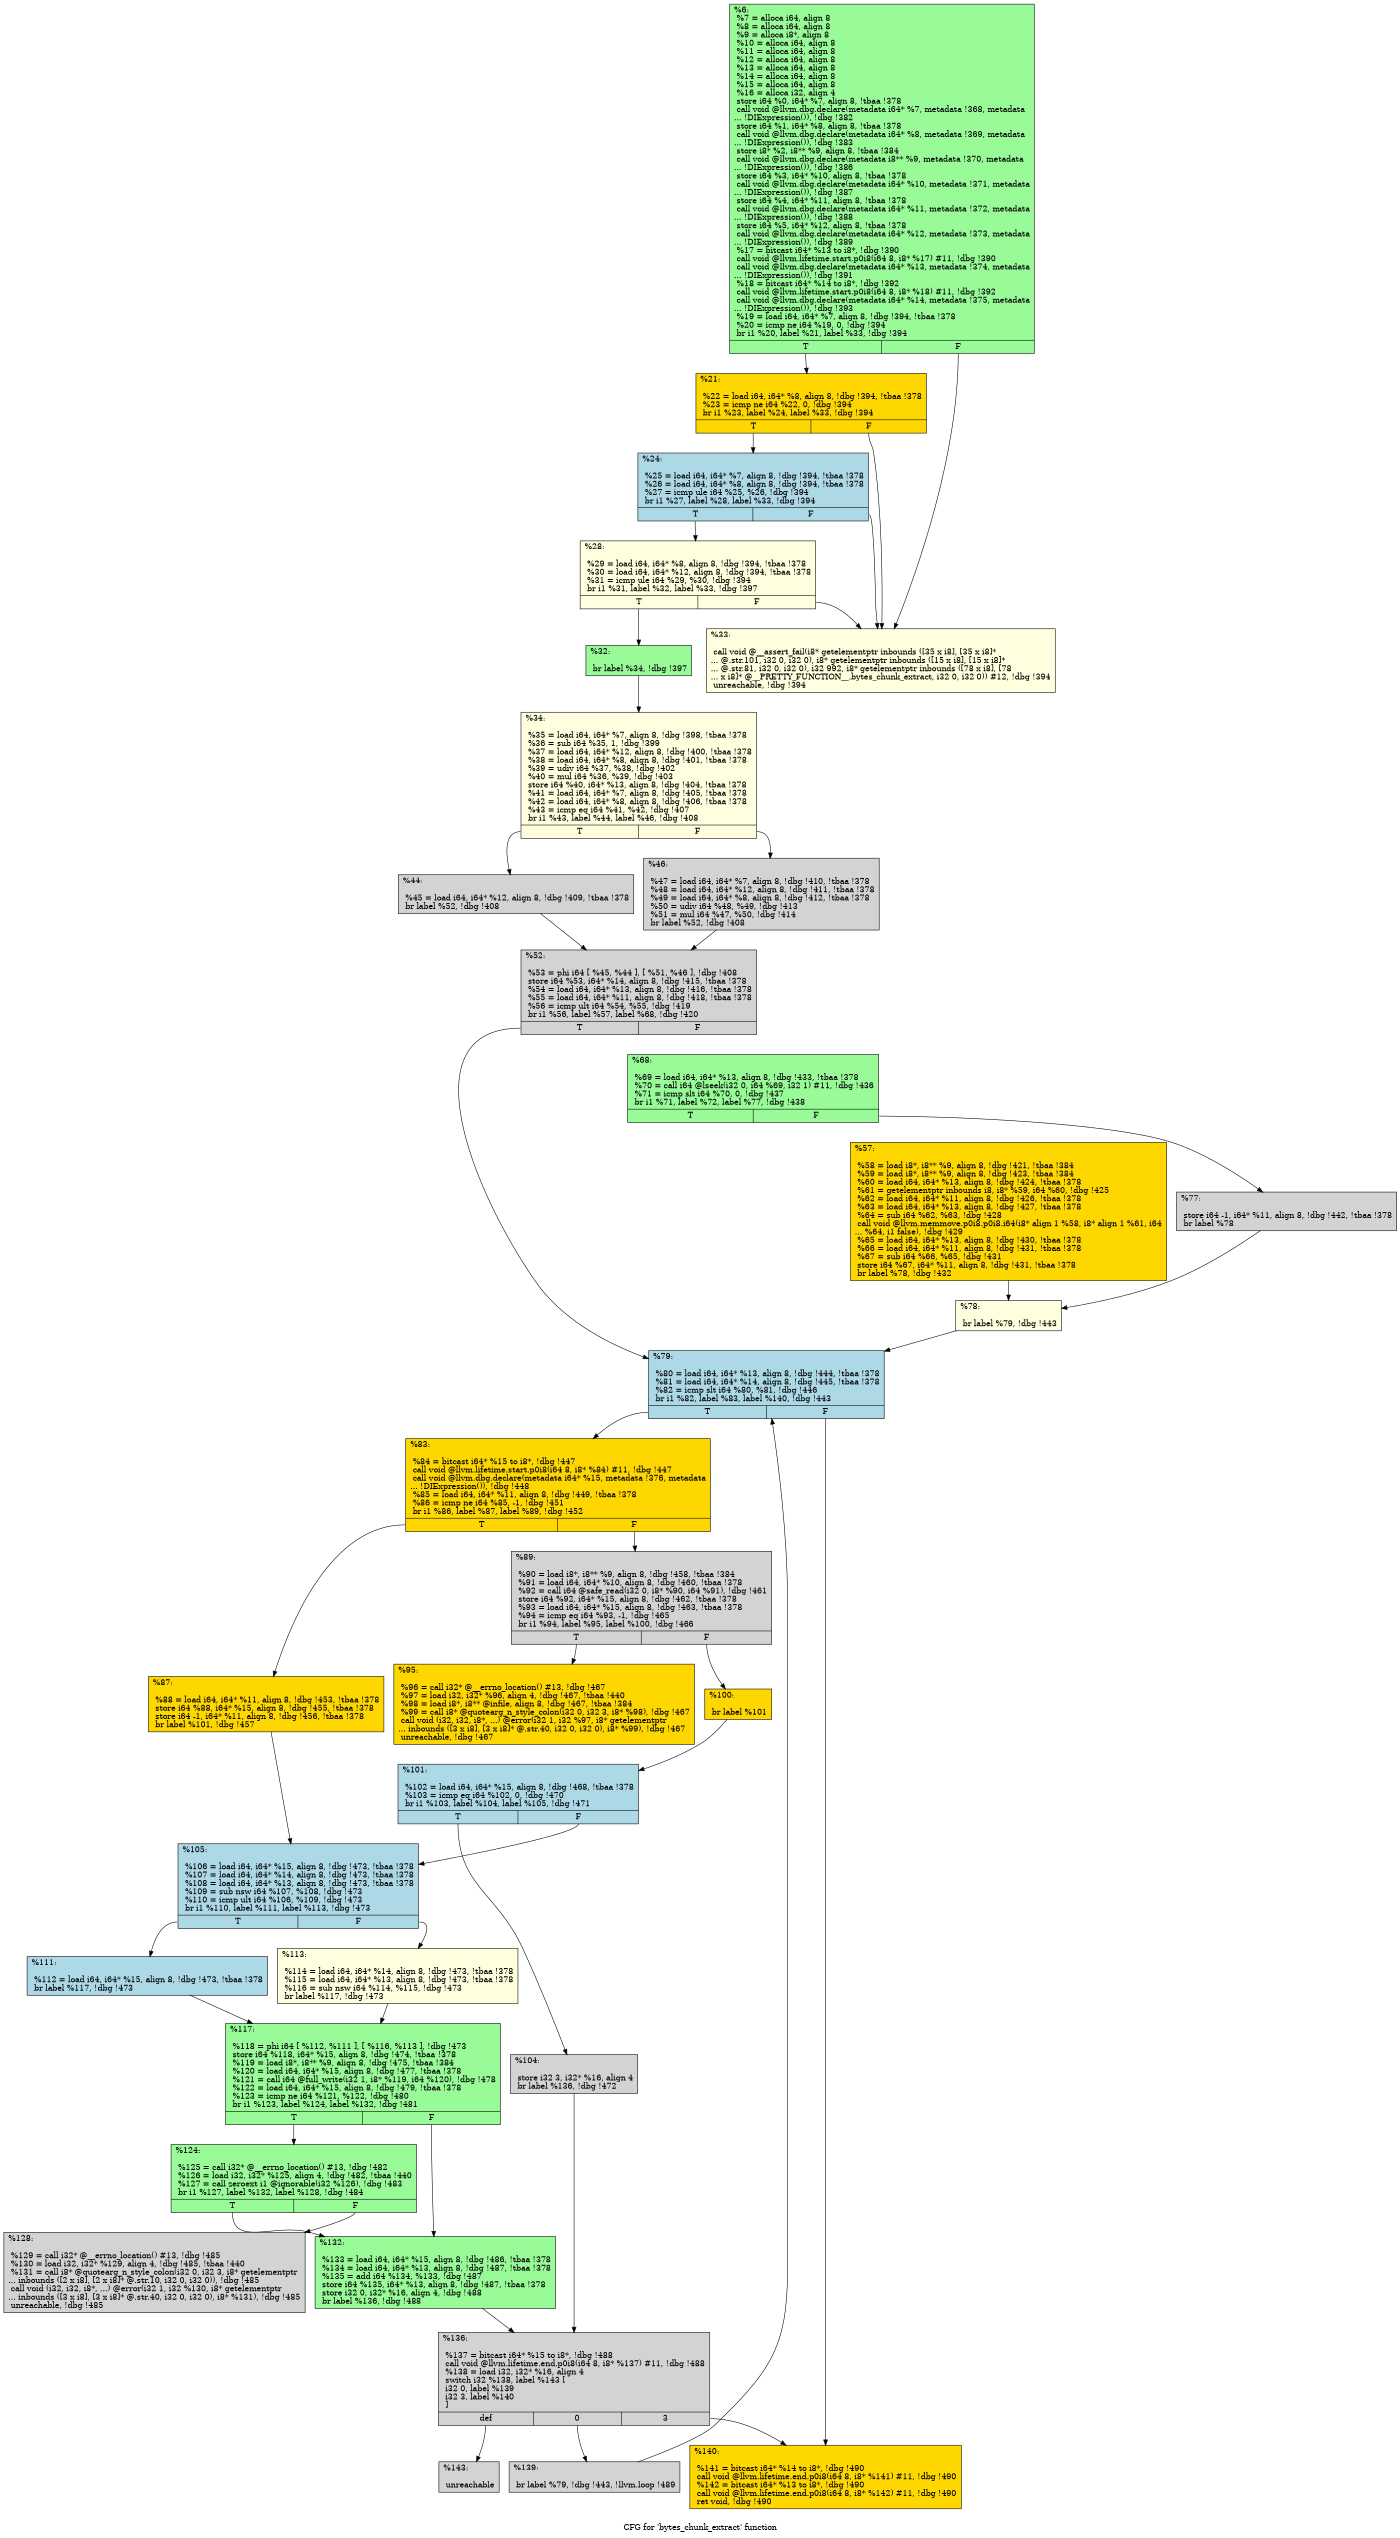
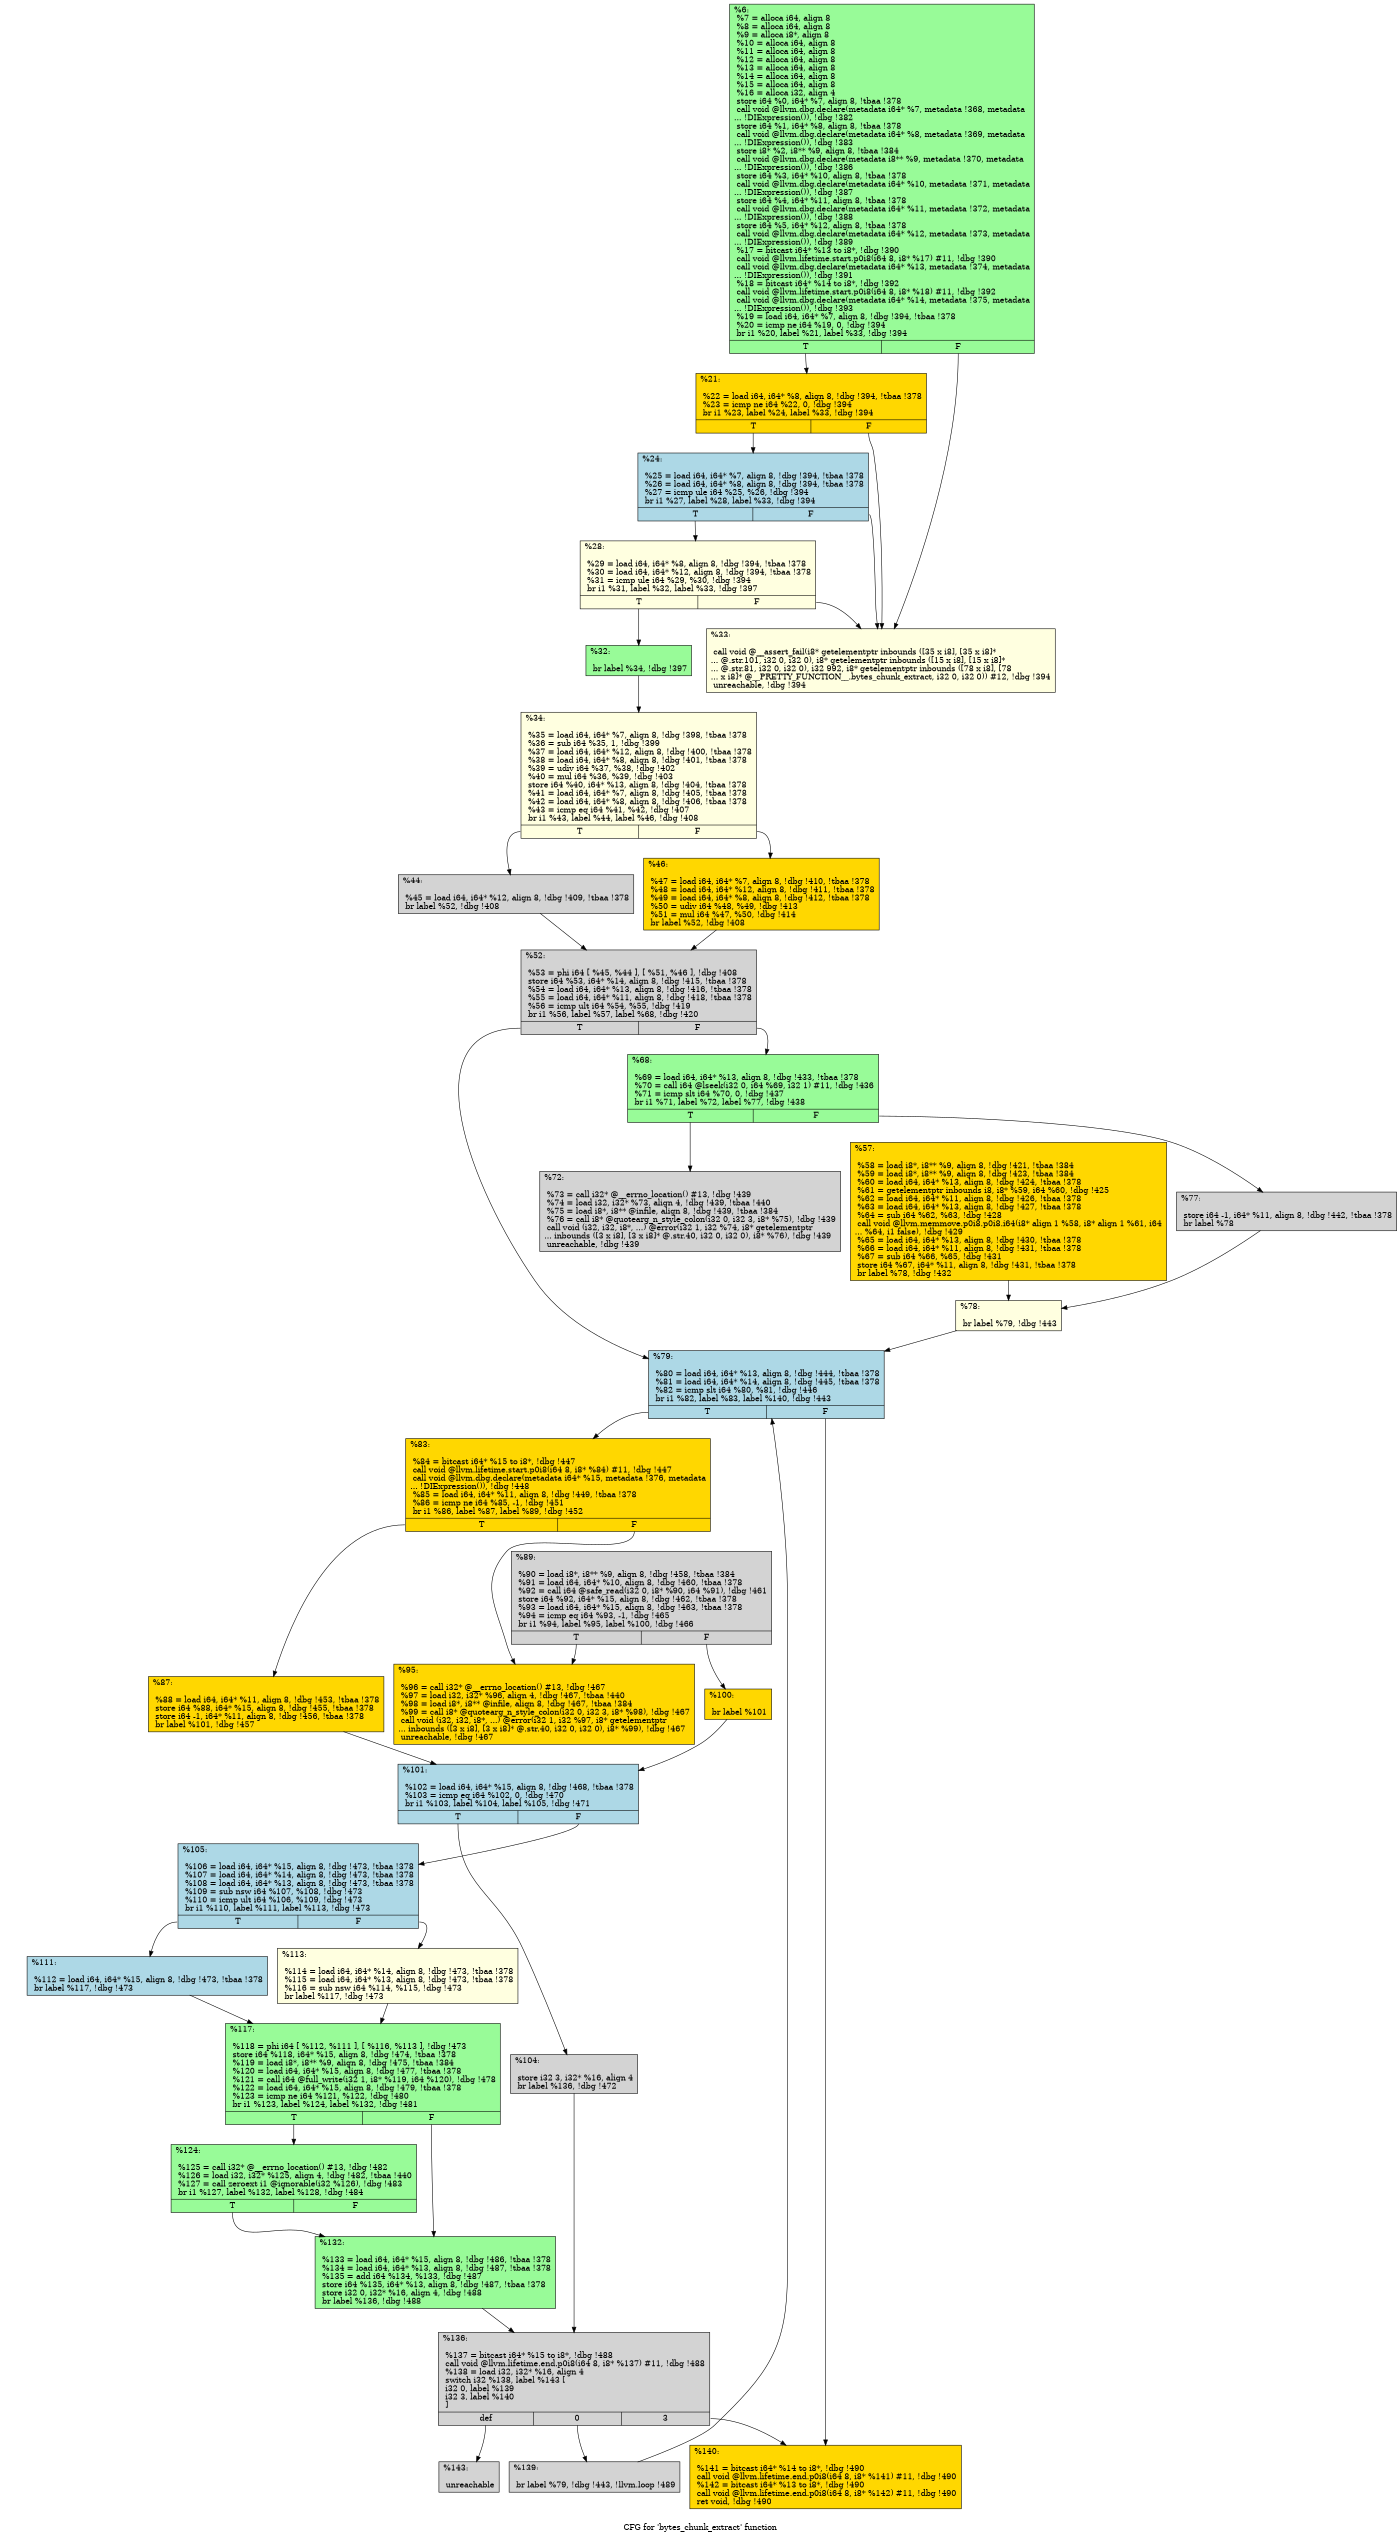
(761, 894) -> (761, 894)
none -> (767, 1036)
none -> (690, 1211)
(634, 1539) -> (515, 1547)
(280, 1785) -> (387, 1747)
(155, 2272) -> none
